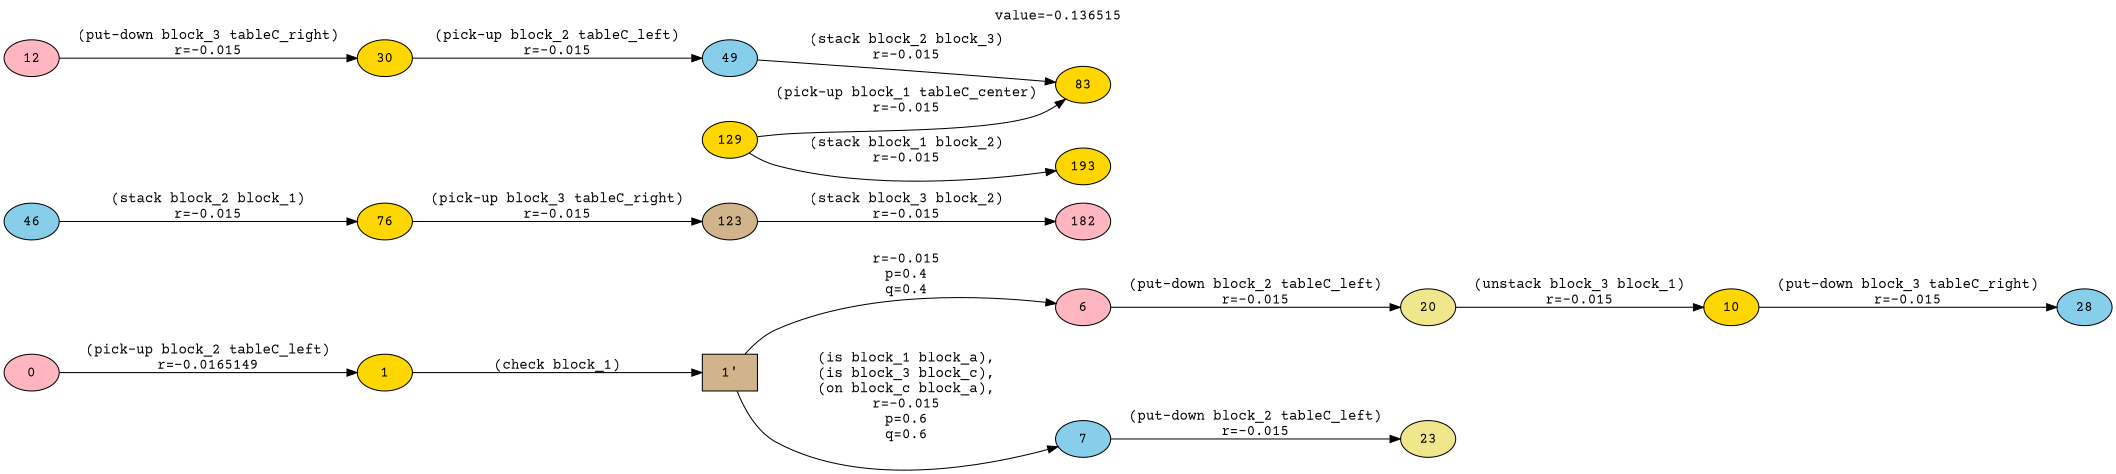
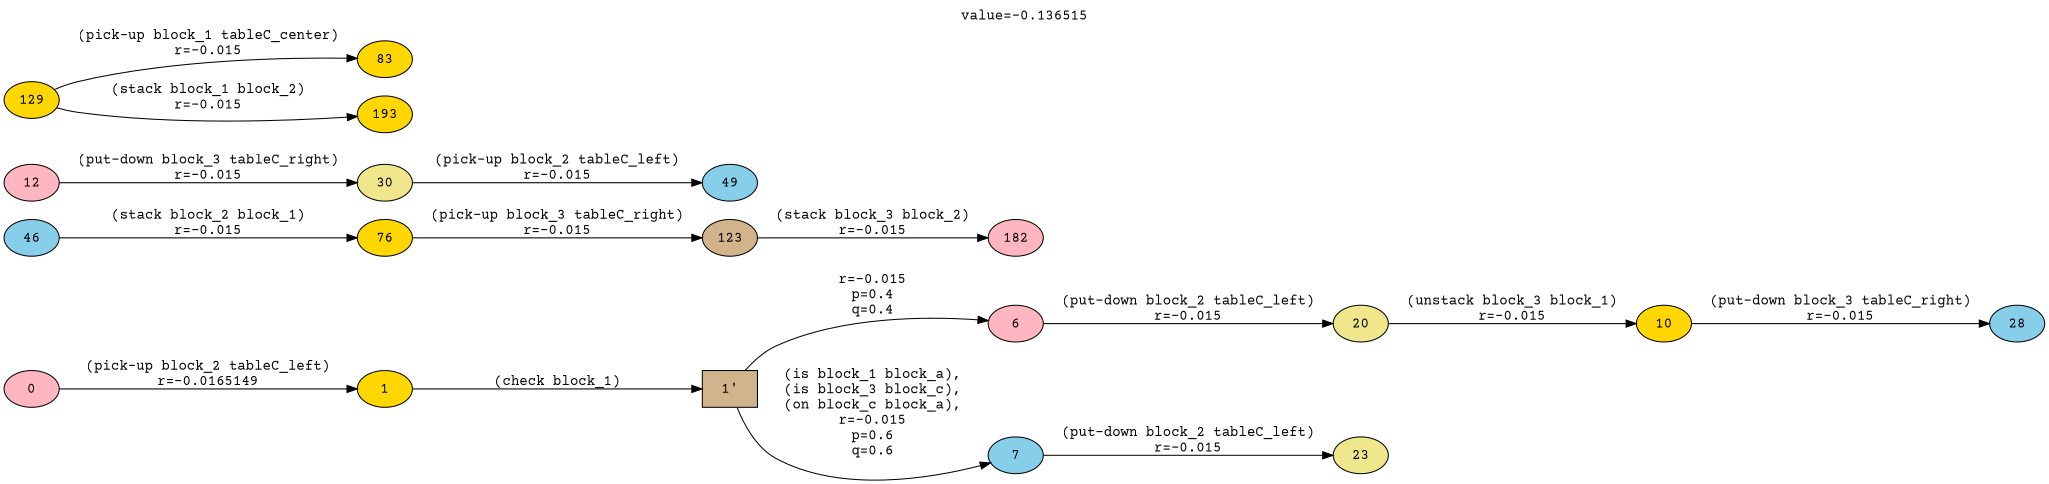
(385, 58) -> (385, 183)
(901, 70) -> none
